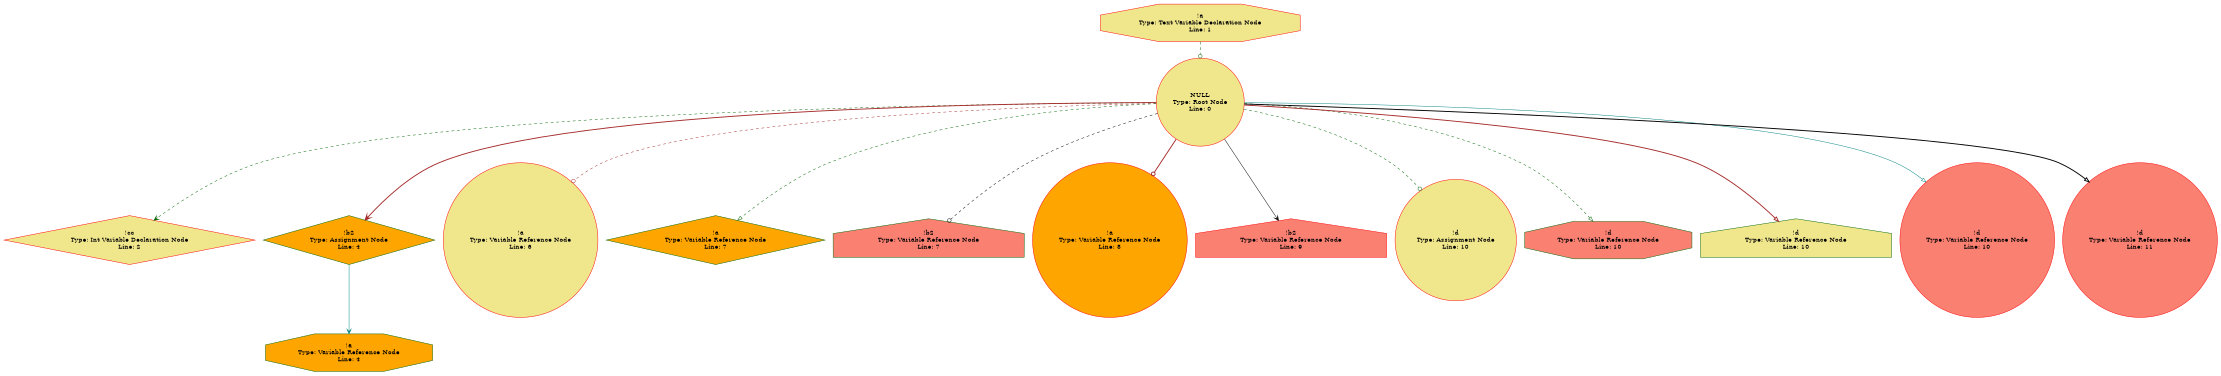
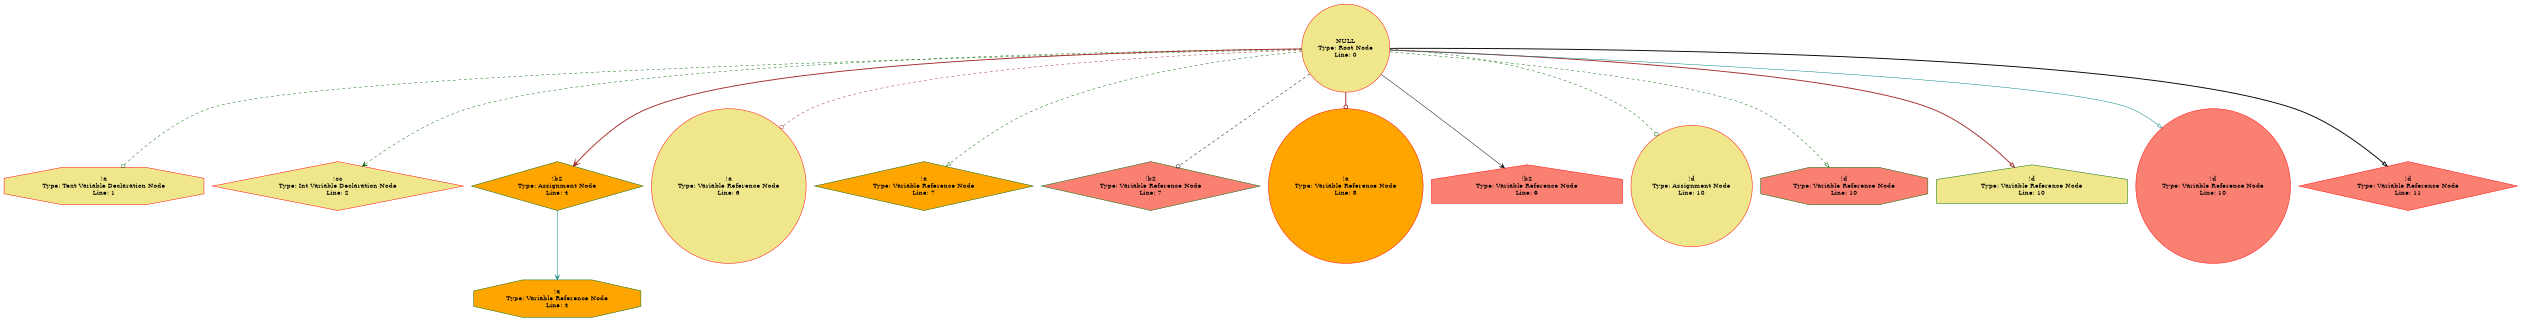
(1200, 48) -> (703, 67)
(929, 240) -> (1151, 186)
(2140, 240) -> (2408, 186)
